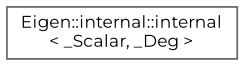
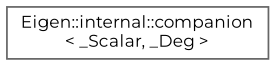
(122, 33) -> (138, 33)
